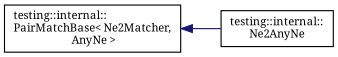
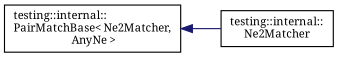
(277, 29) -> (277, 29)
